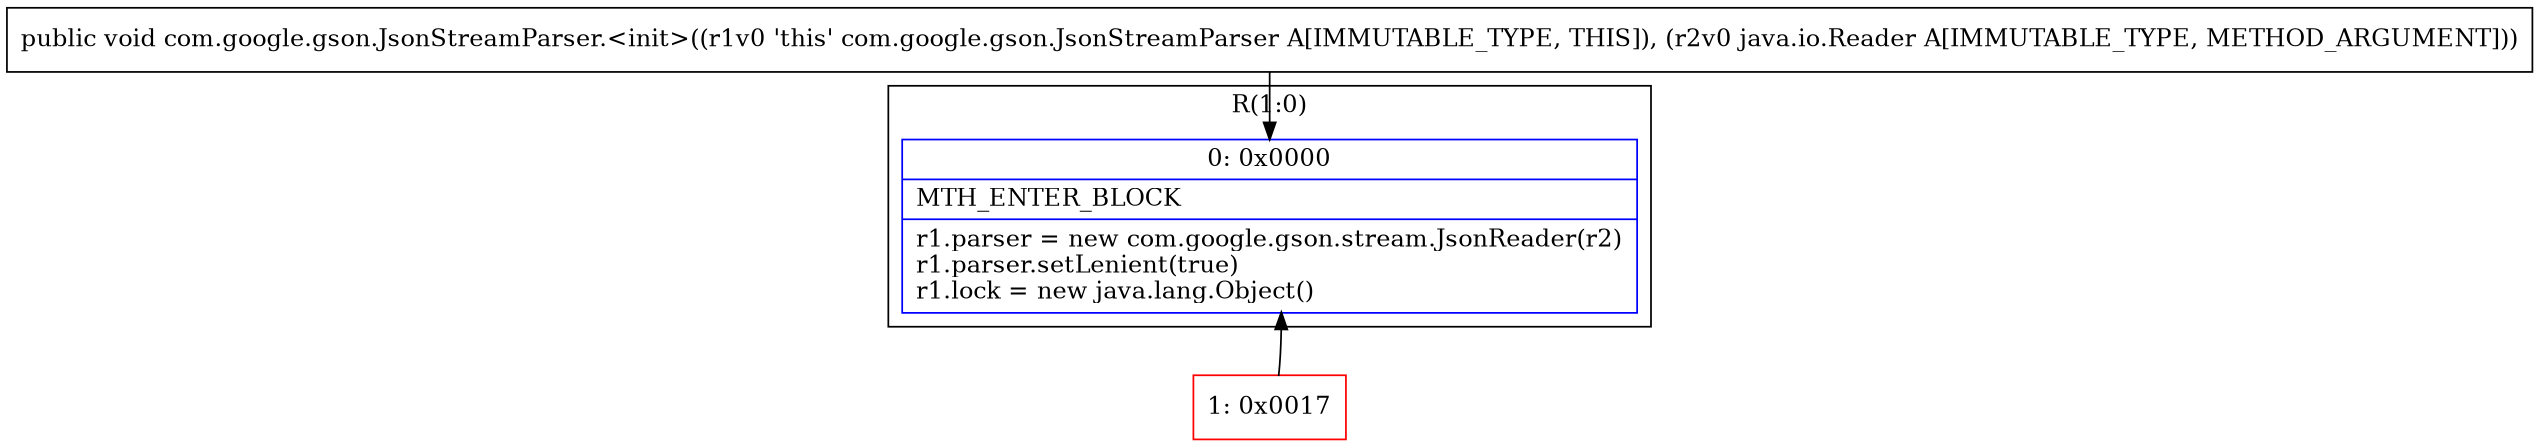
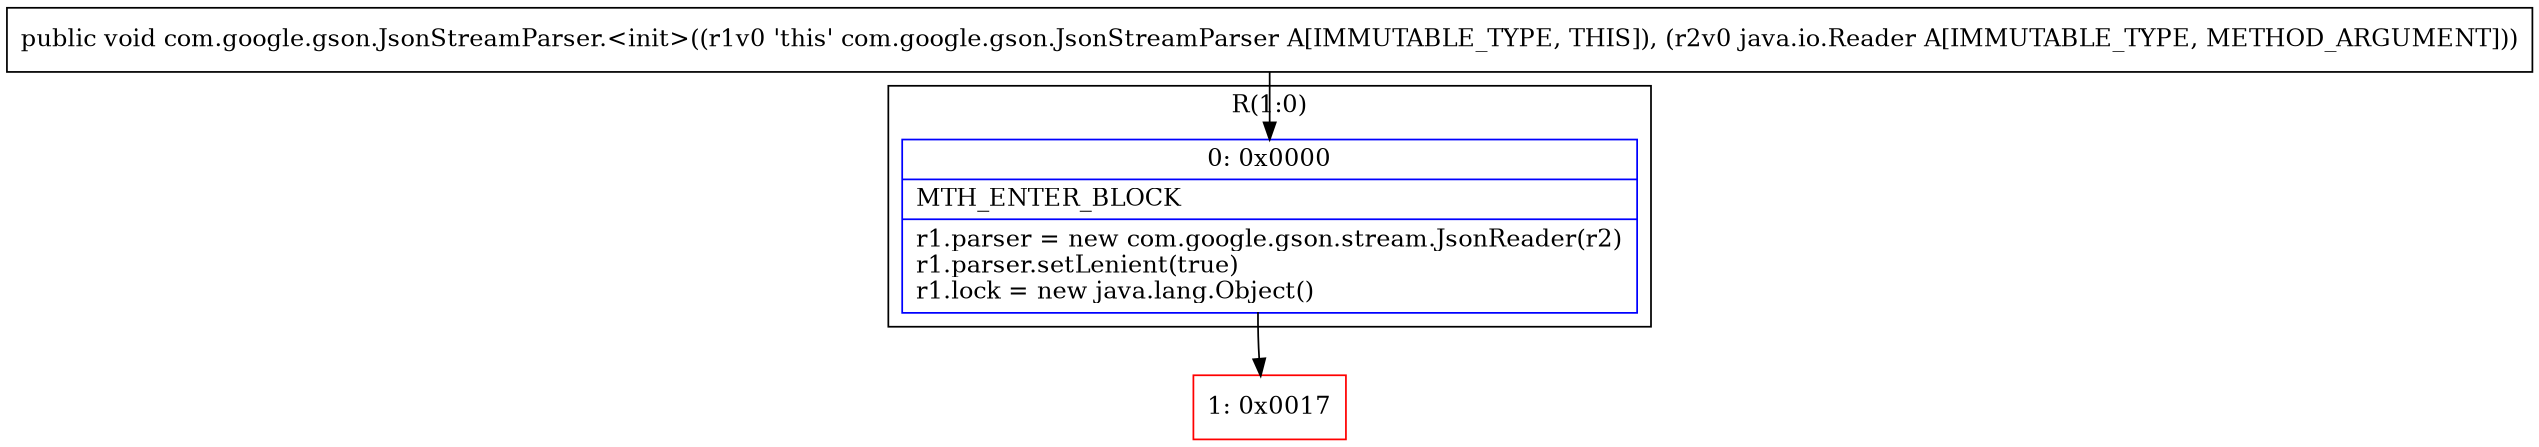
(1280, 353) -> (1258, 338)
